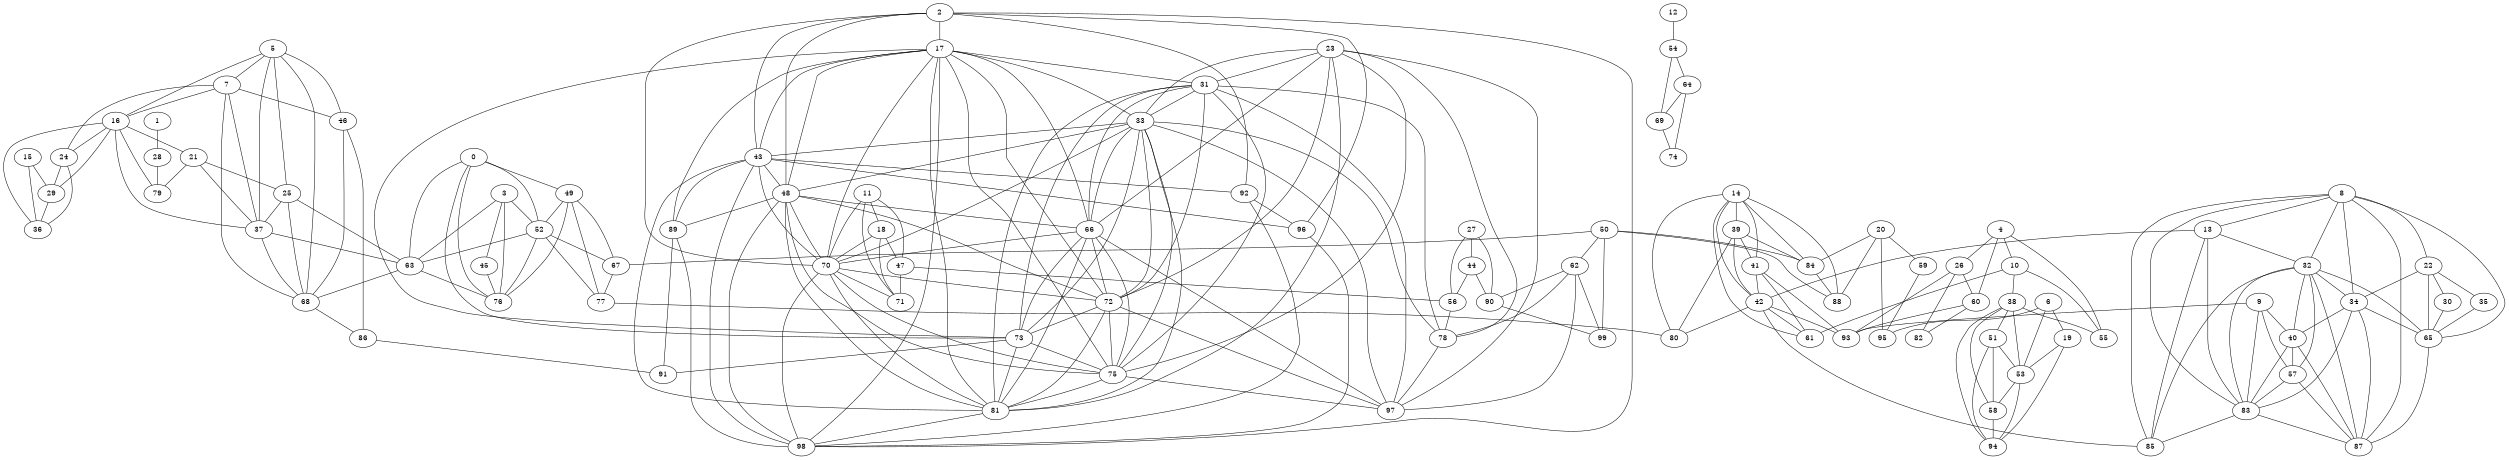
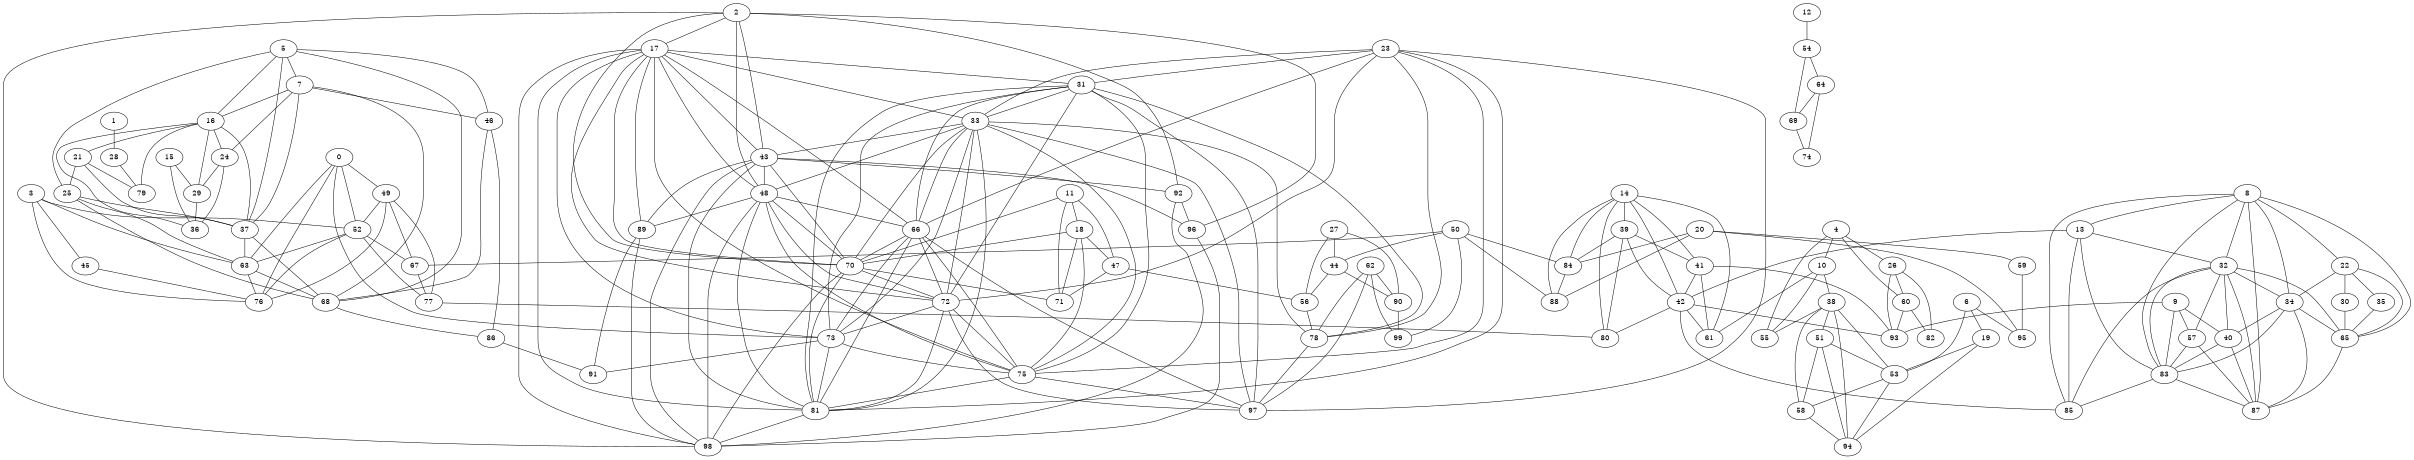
(1590, 248) -> (1393, 244)
(959, 342) -> (1078, 312)
(2293, 357) -> none
